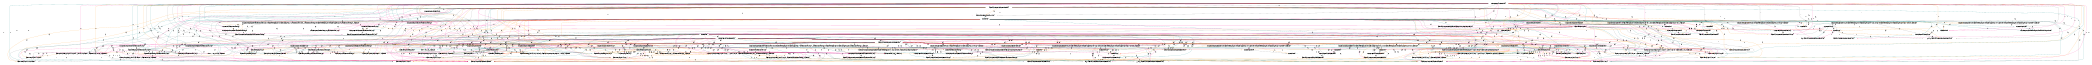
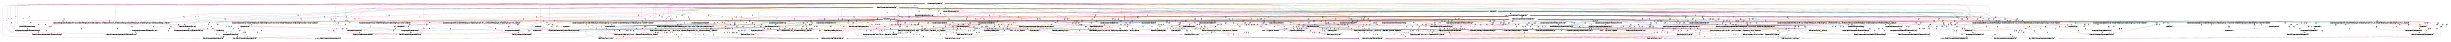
(761, 4) -> (1038, 4)
(1105, 34) -> (1261, 12)
